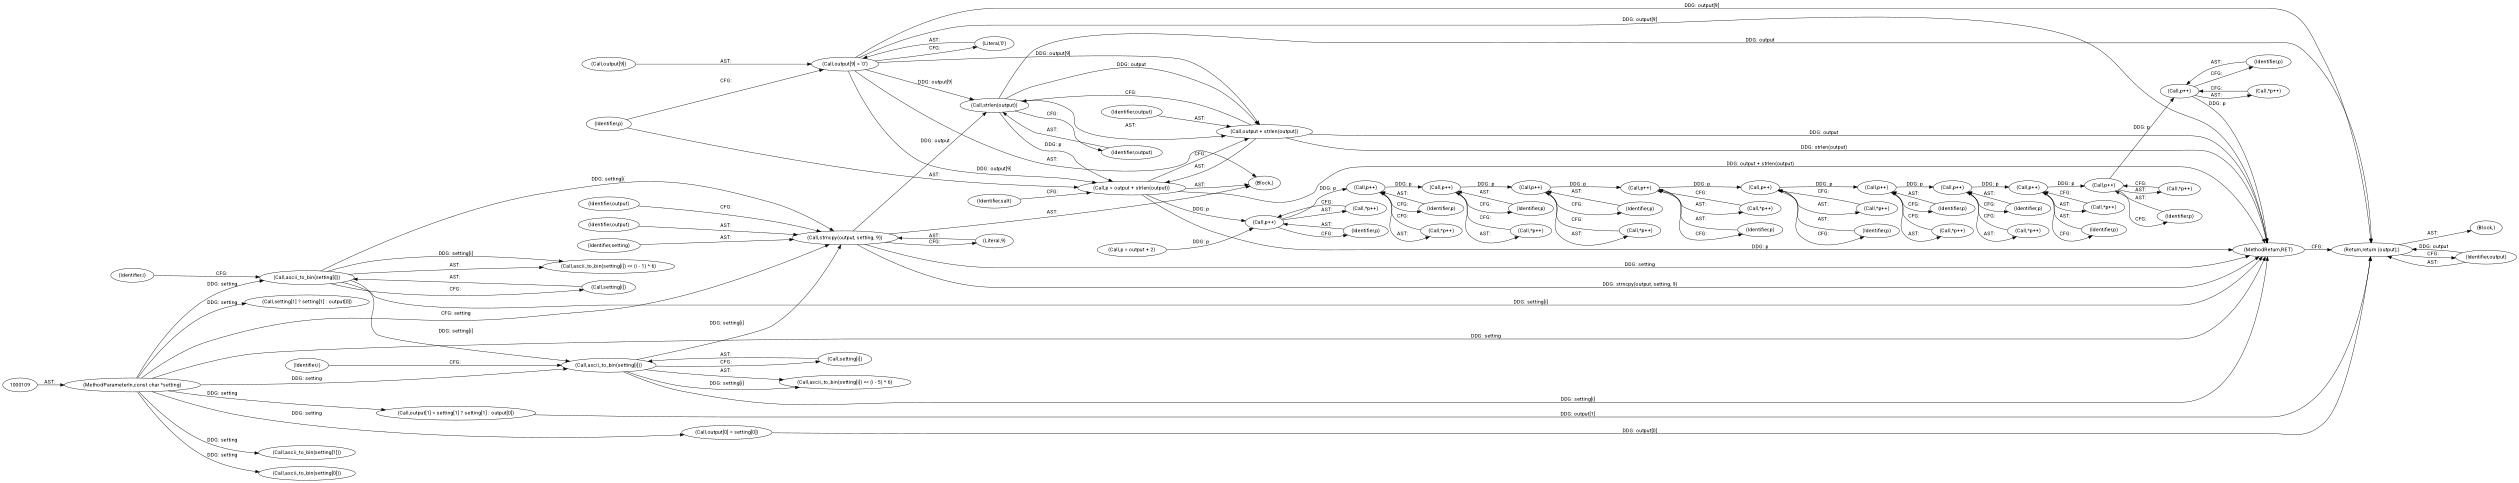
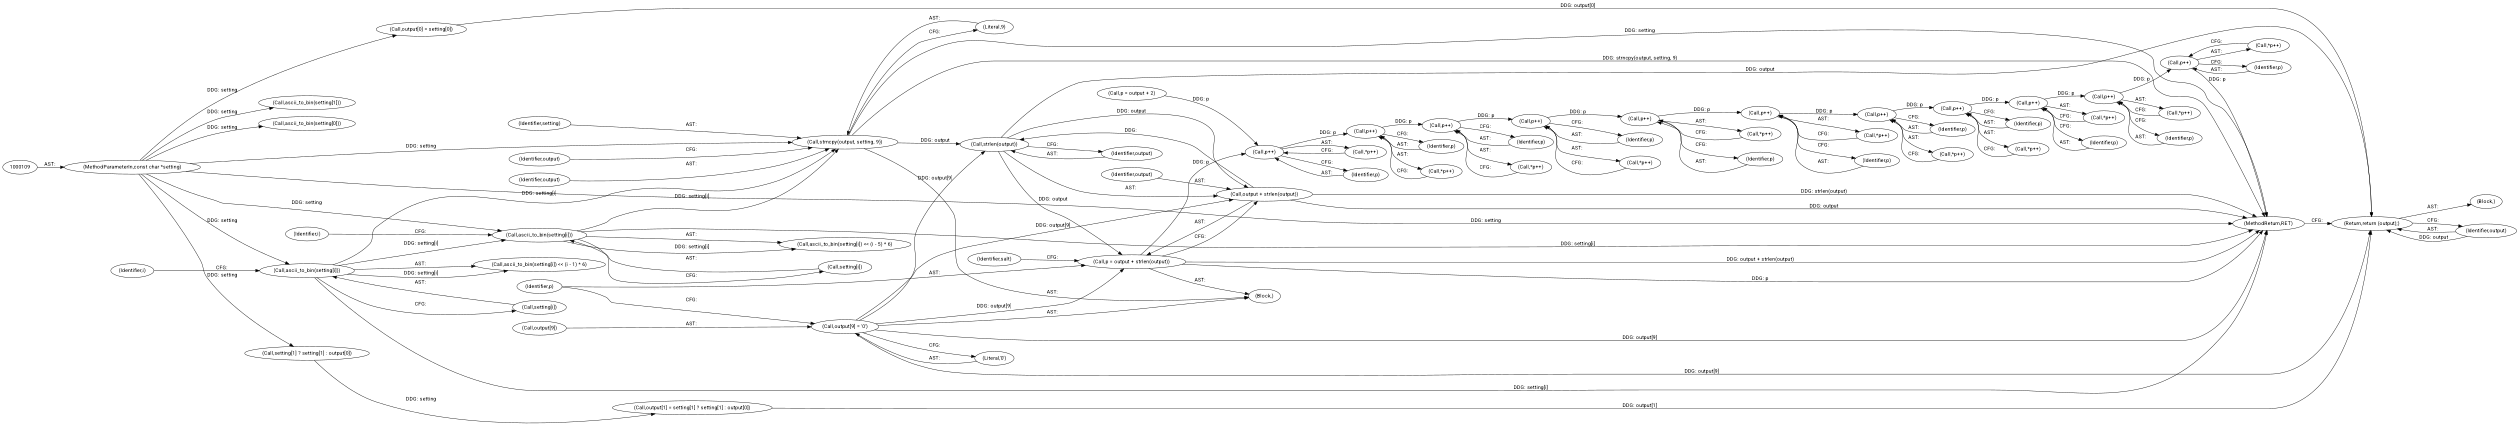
(1132, 92) -> (1132, 130)
(1053, 145) -> (1053, 199)
(456, 313) -> (421, 146)
(275, 402) -> (475, 421)
